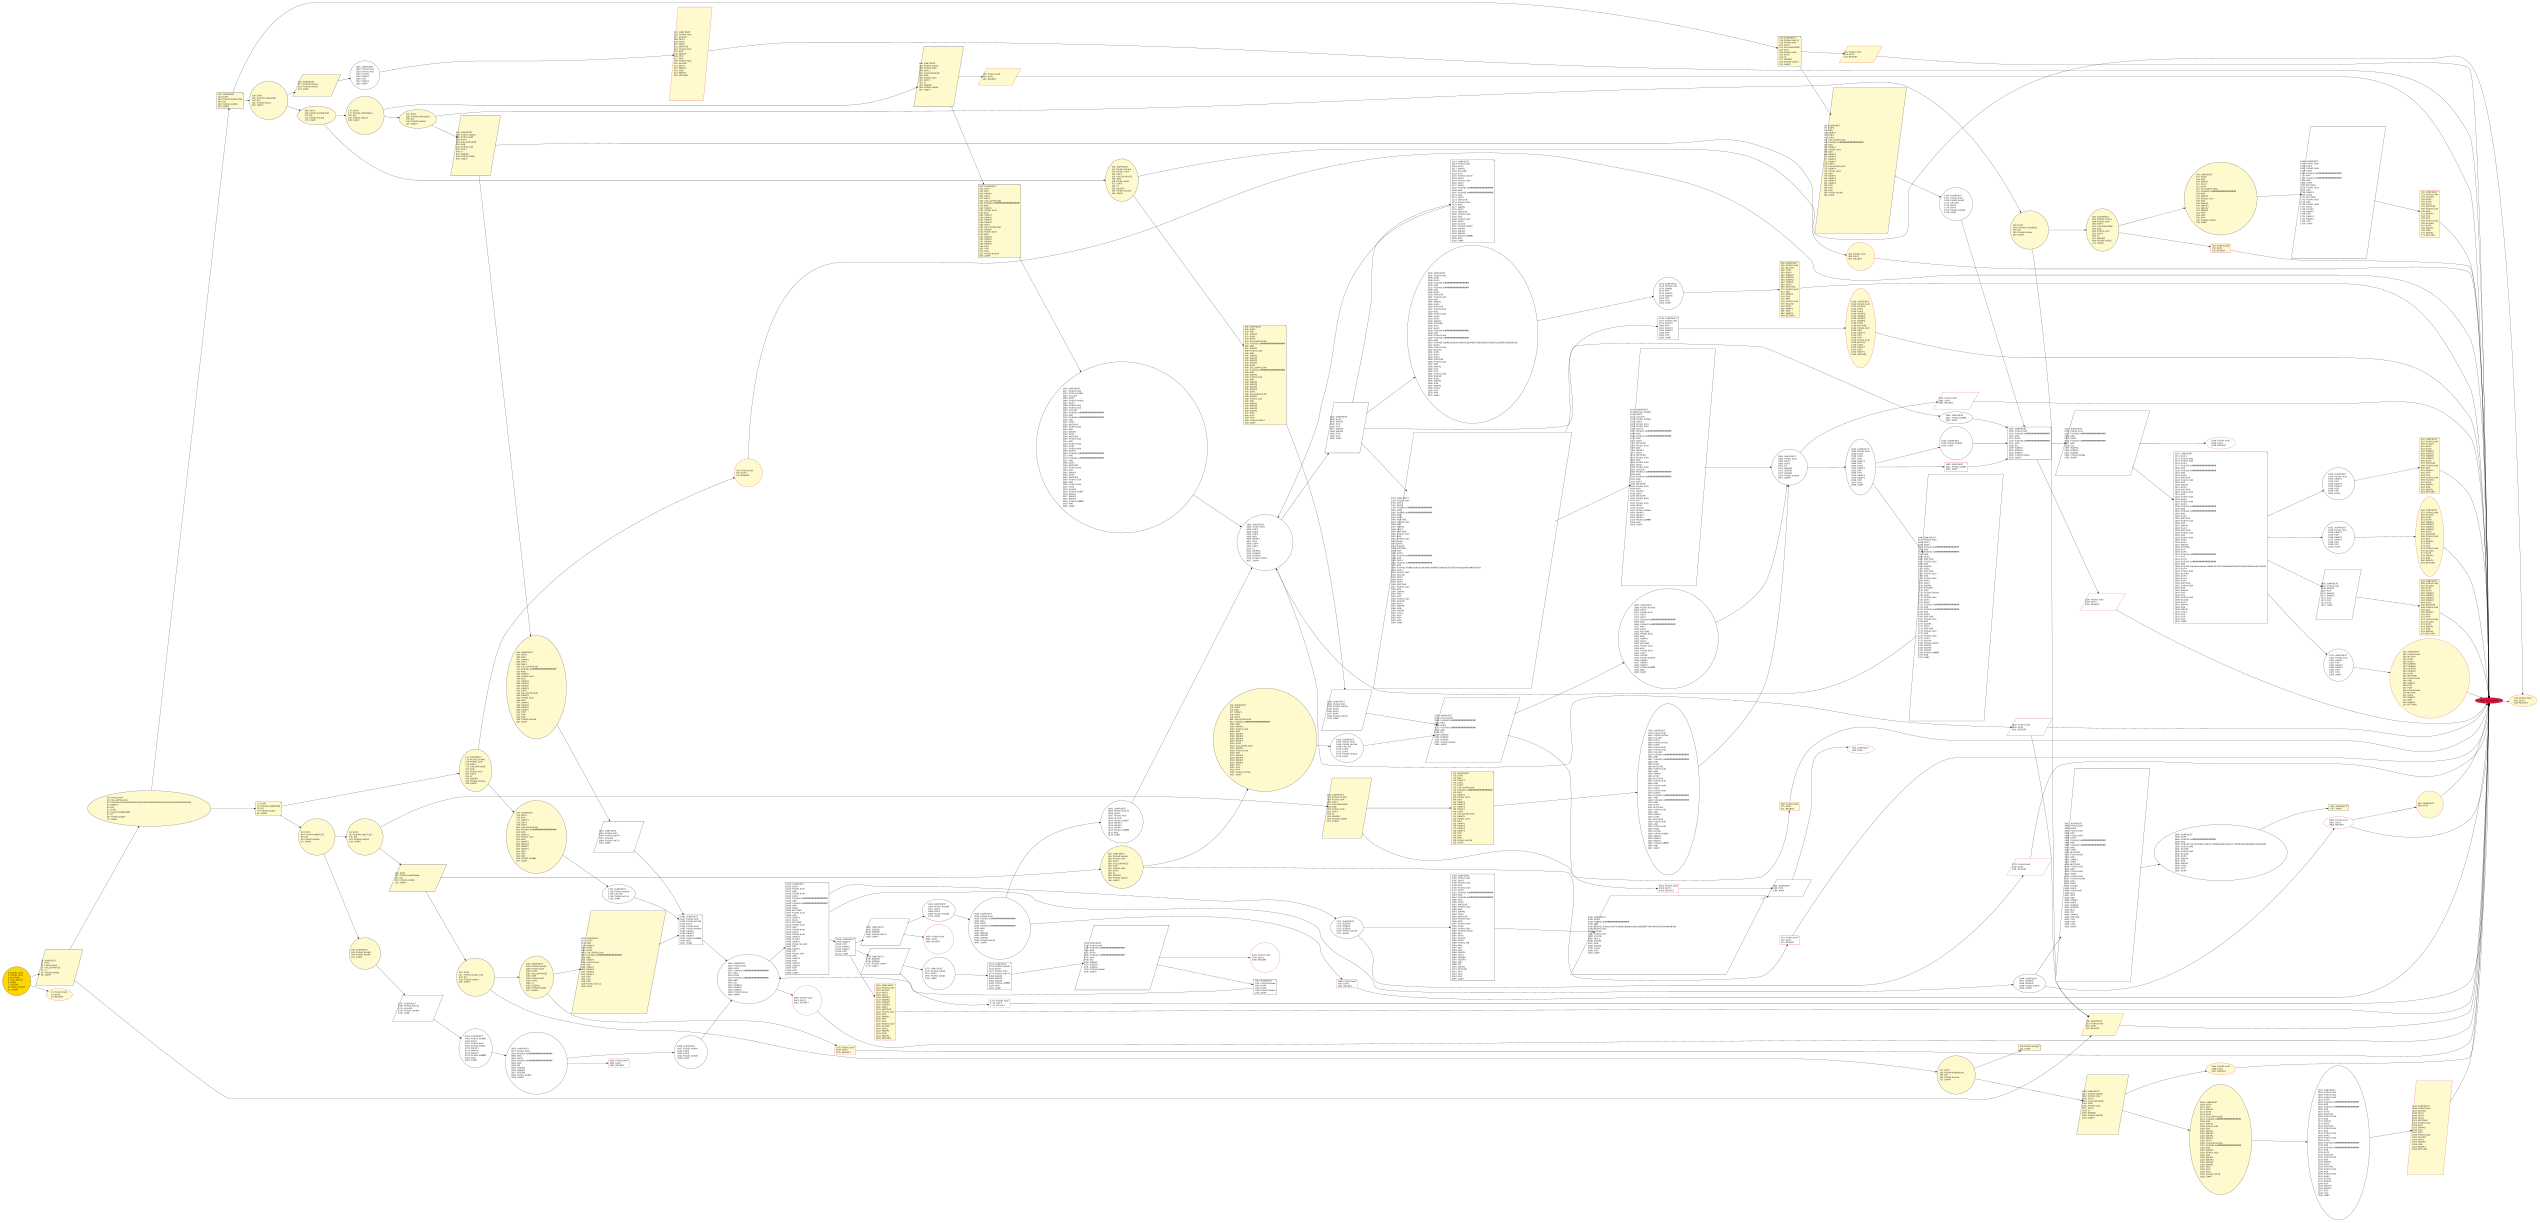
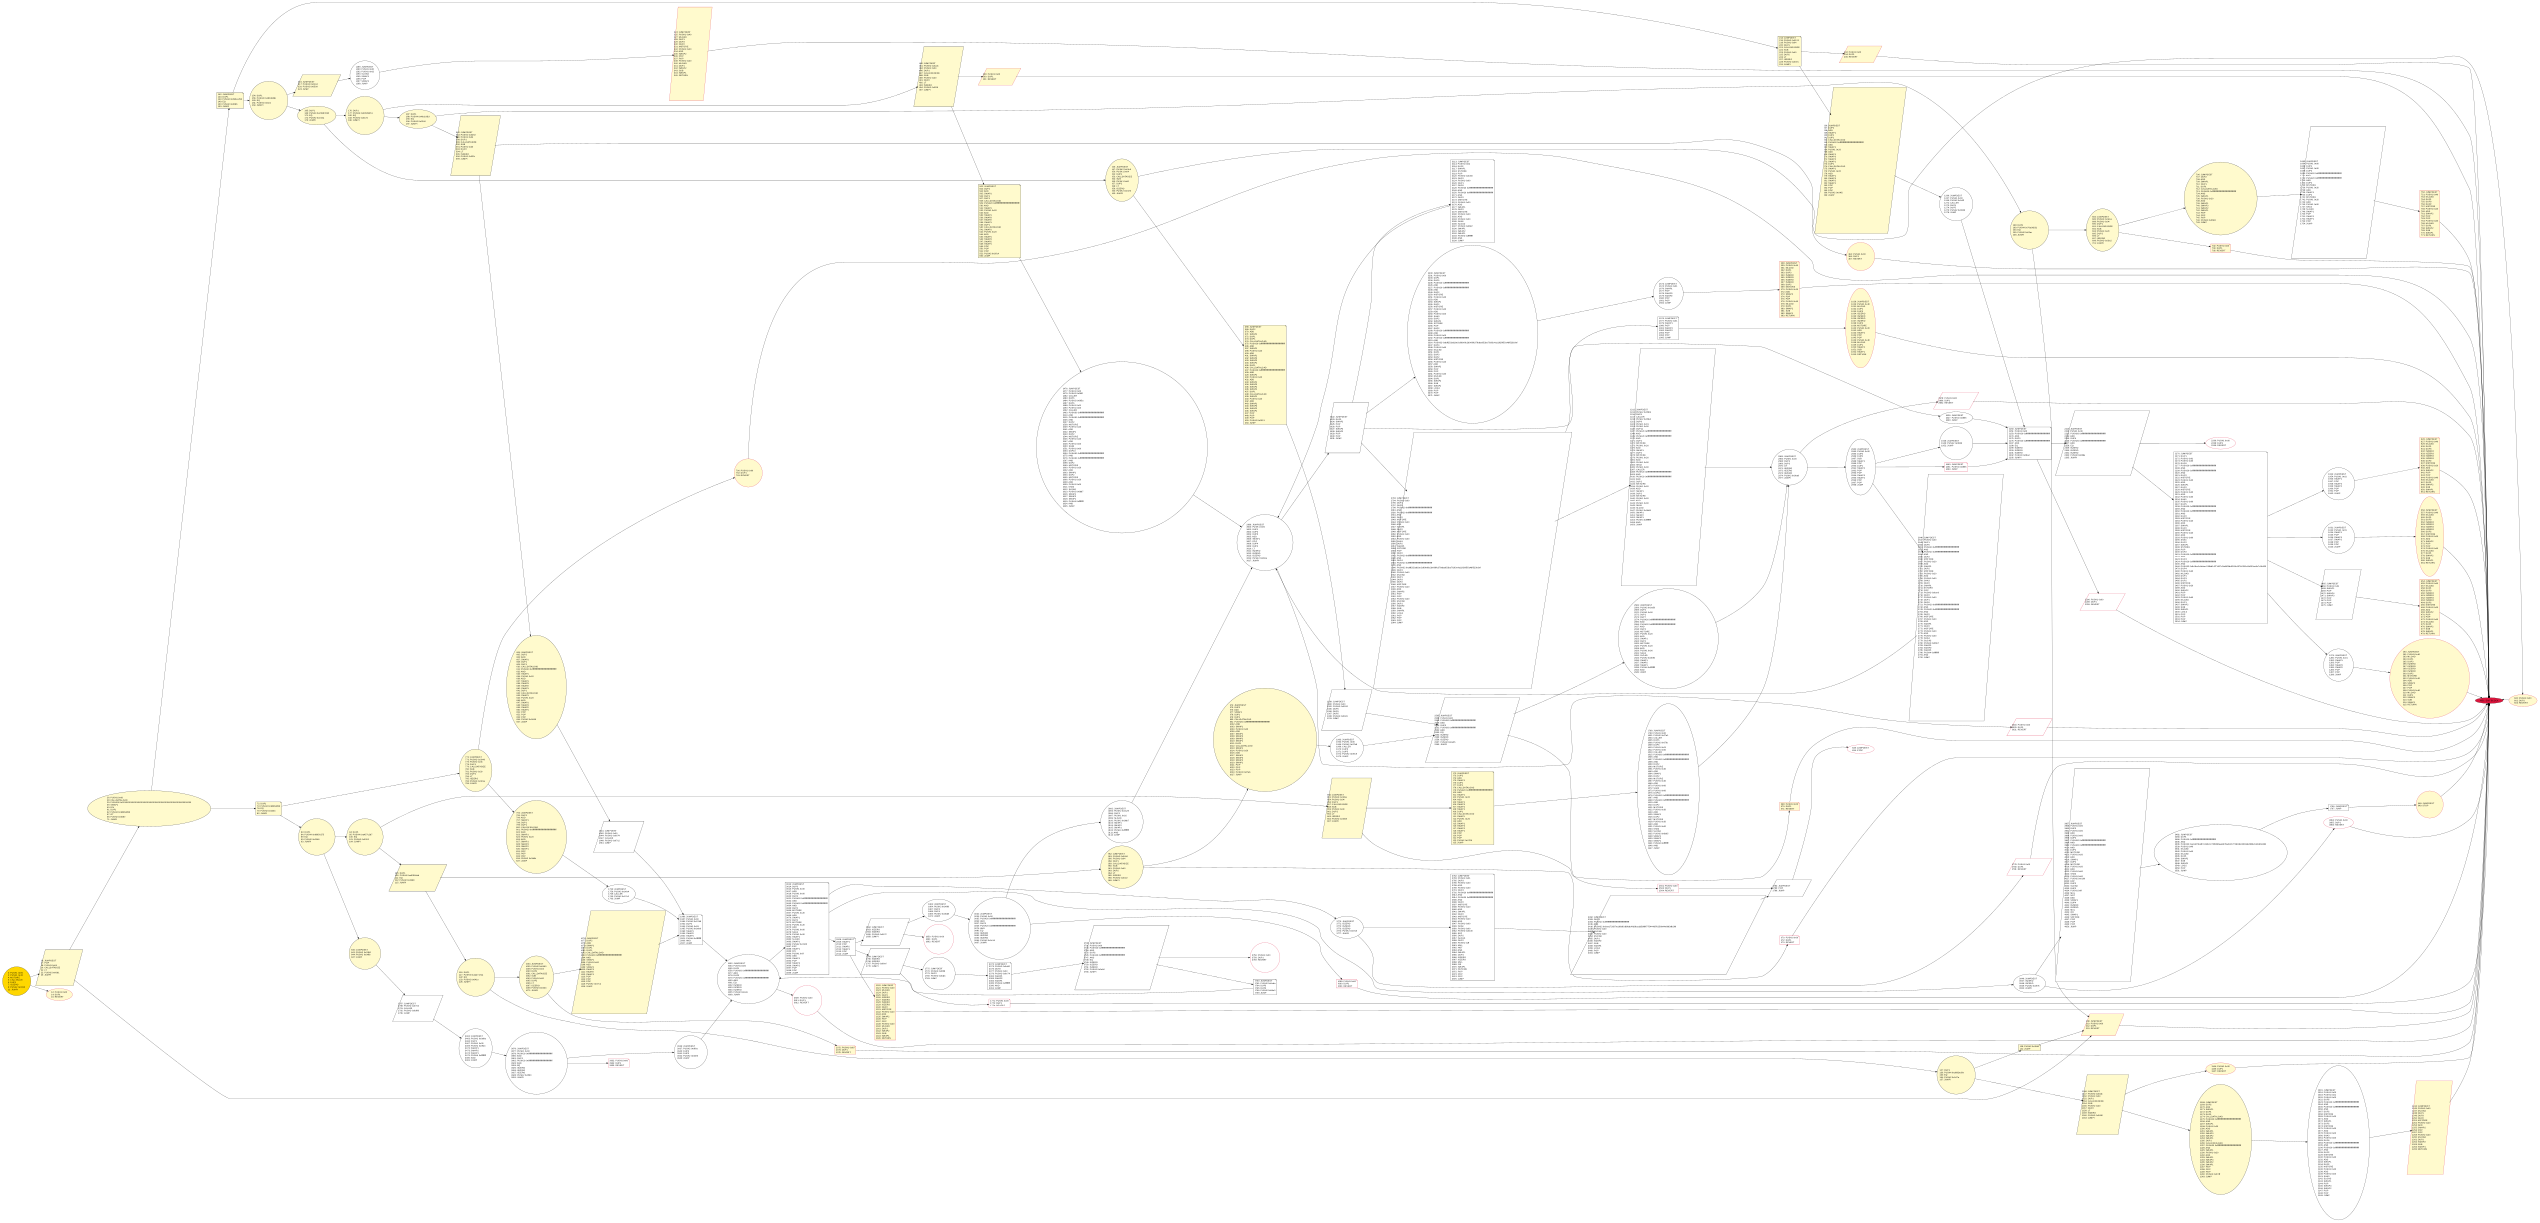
(2505, 702) -> (2506, 699)
(2338, 808) -> (2338, 808)
(2383, 814) -> (2382, 806)
(2052, 882) -> (2061, 1038)
